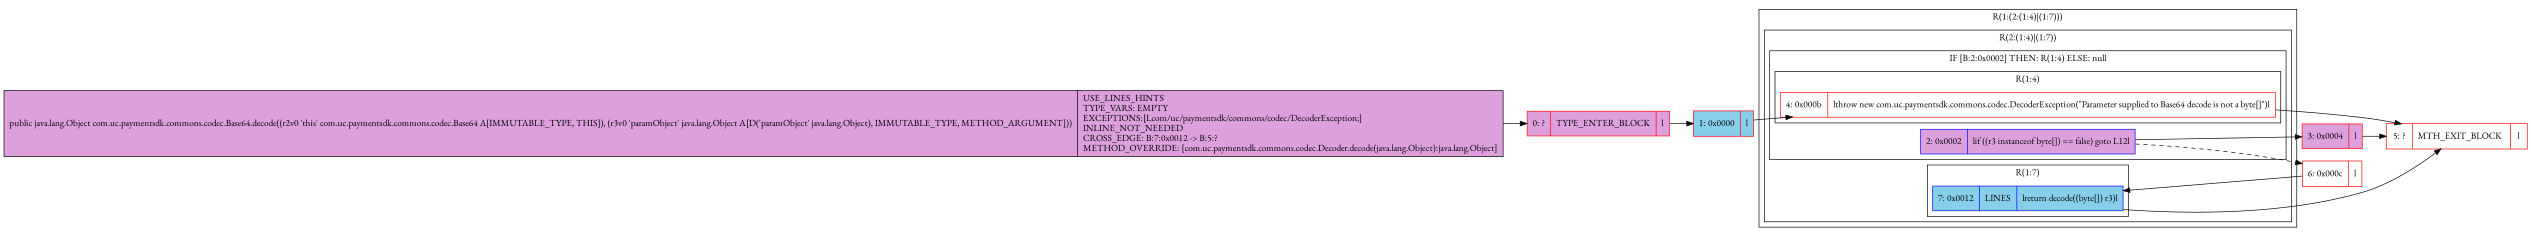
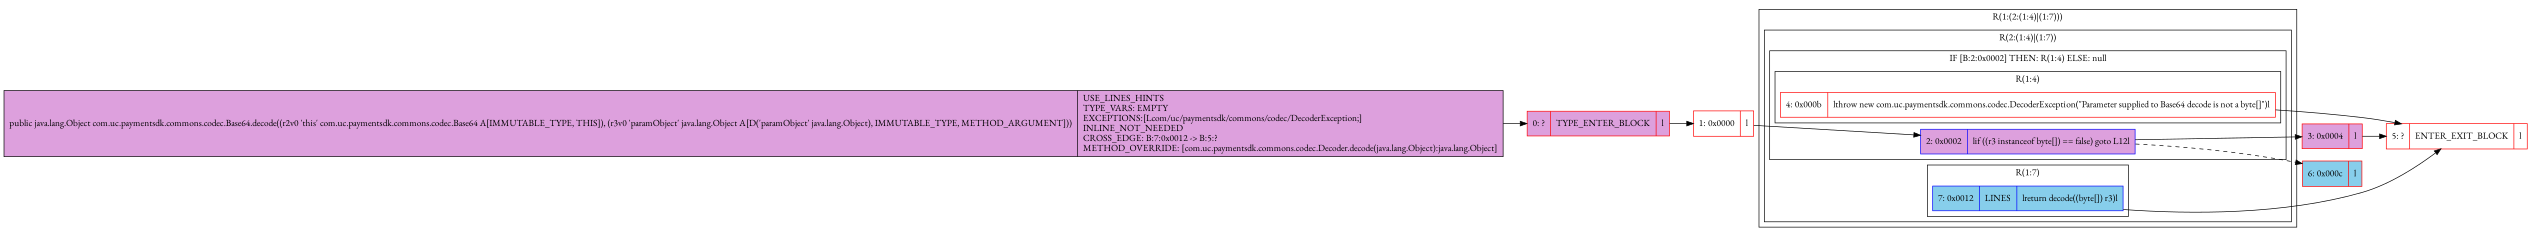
(1770, 119) -> (1834, 130)
(1724, 124) -> (1724, 124)
(2460, 136) -> (2462, 136)
(2332, 174) -> (2332, 174)
(2216, 183) -> none
